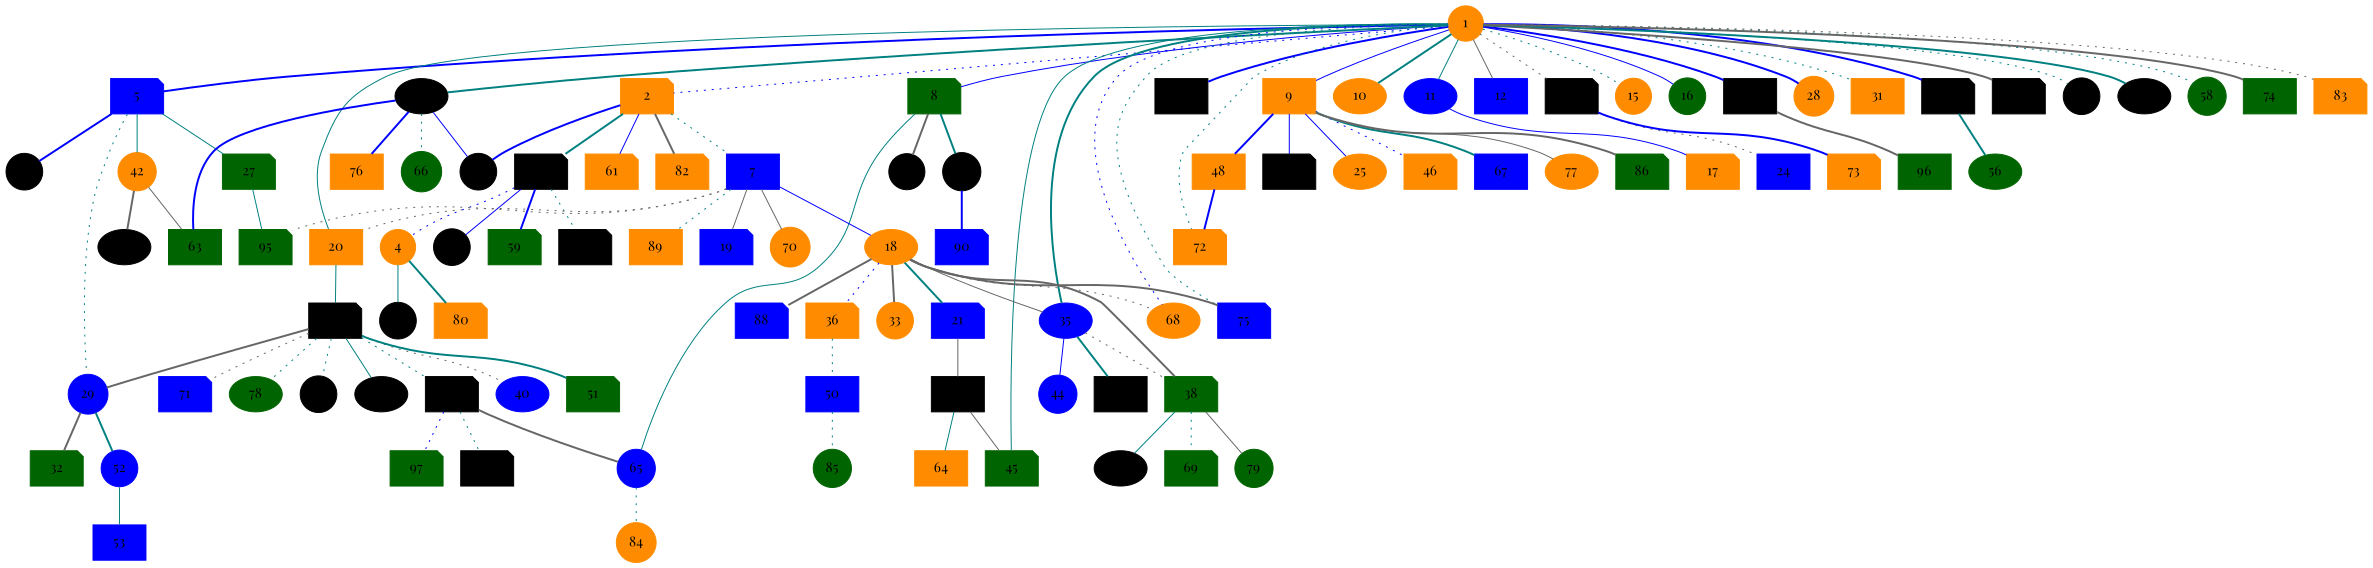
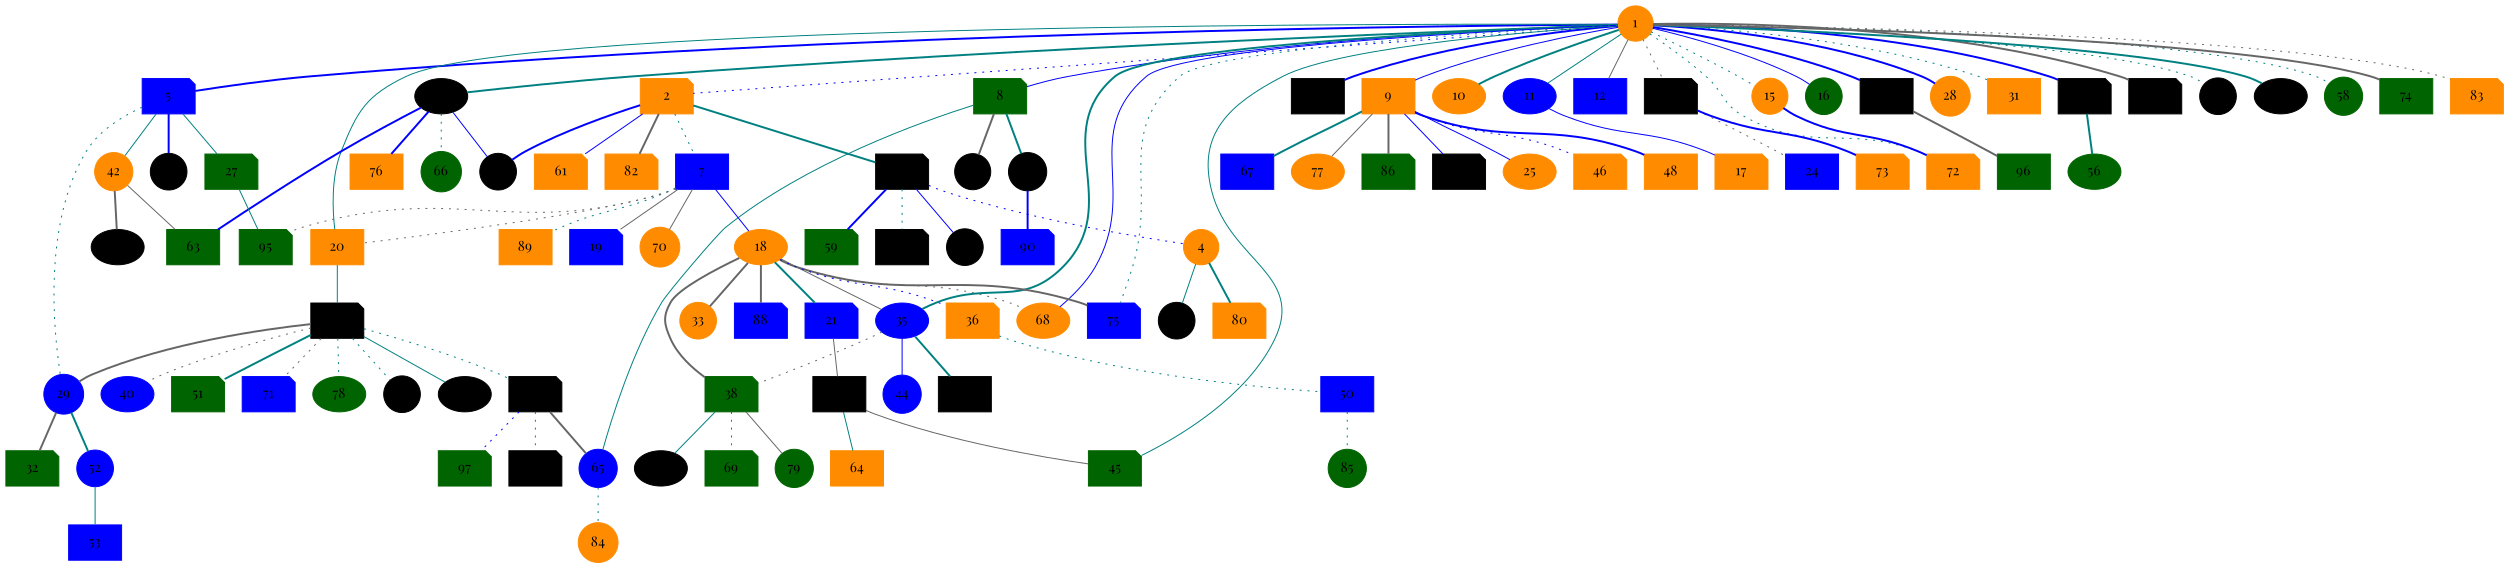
(1130, 68) -> (1163, 70)
(1209, 209) -> (1843, 132)
